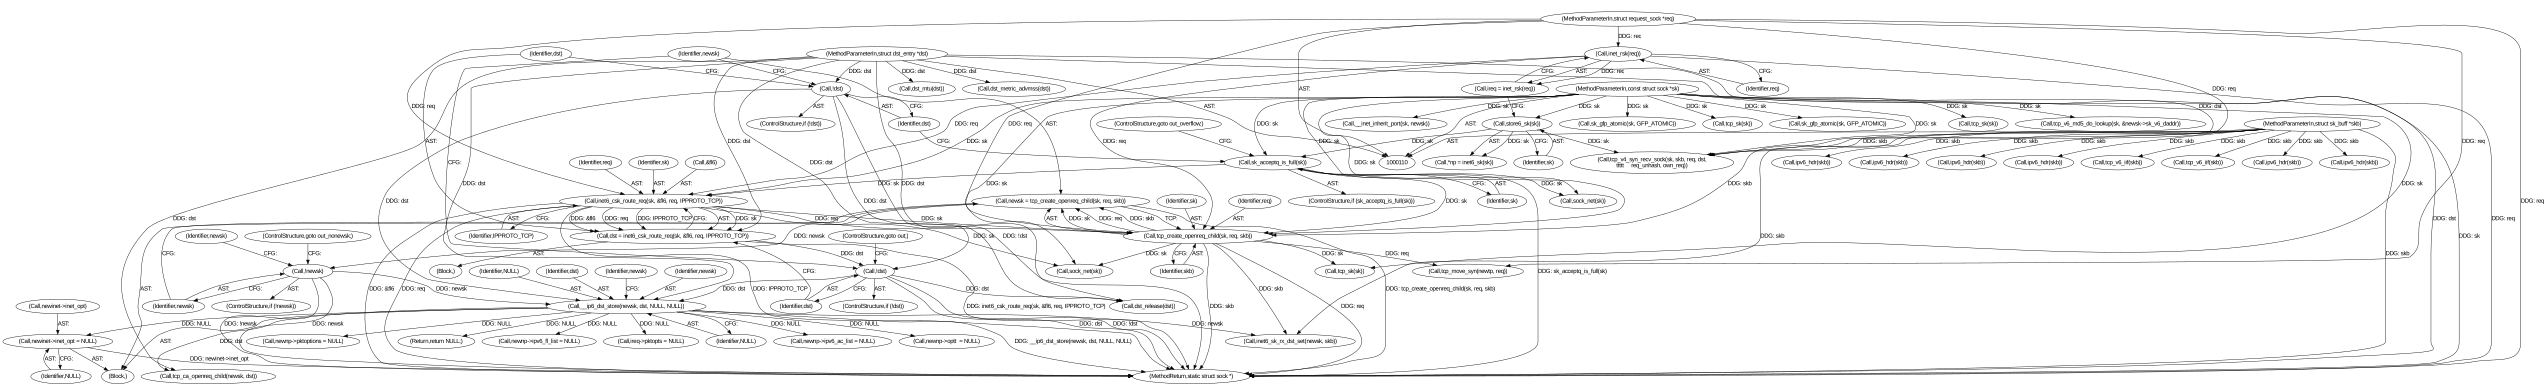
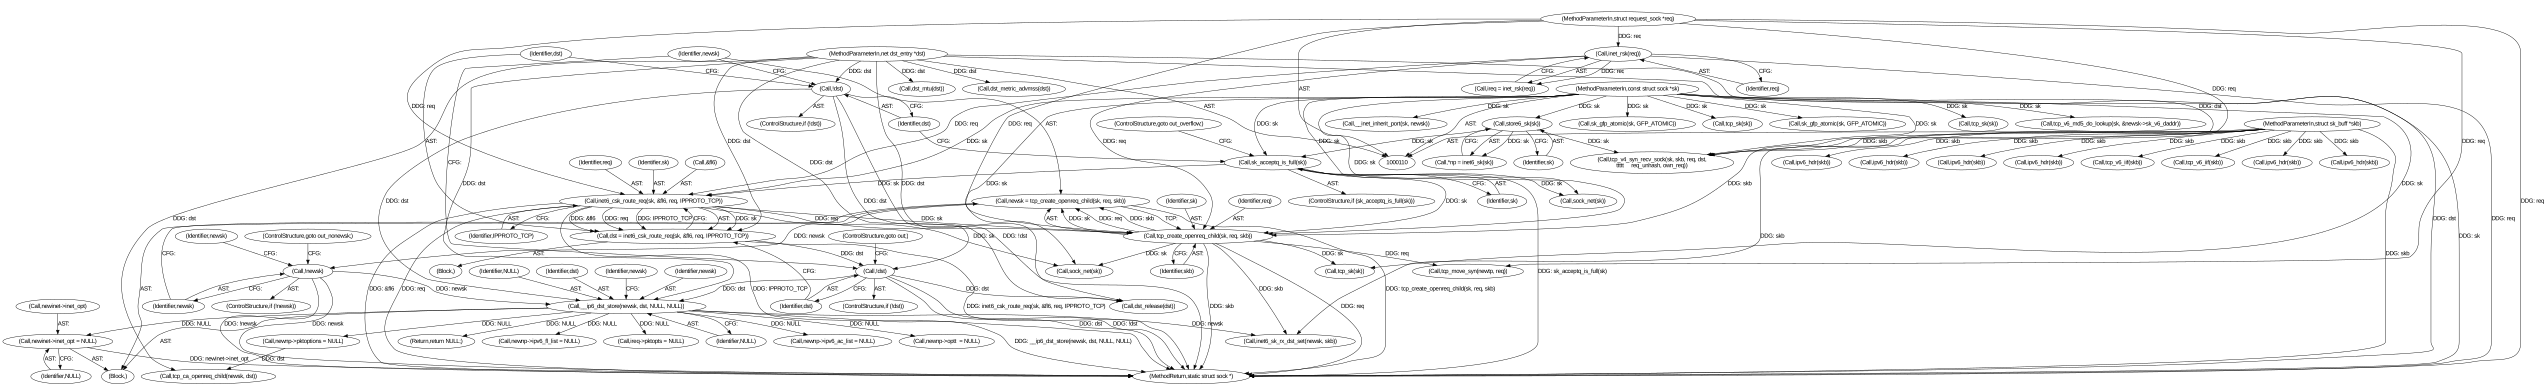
(877, 54) -> (877, 54)
(1511, 107) -> (1464, 140)
(281, 321) -> (257, 359)
